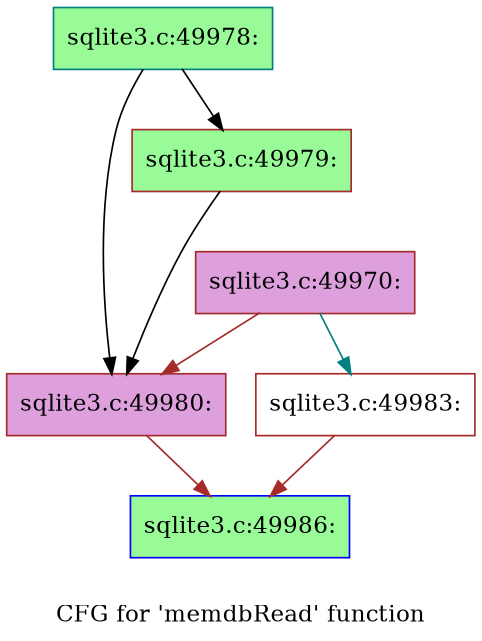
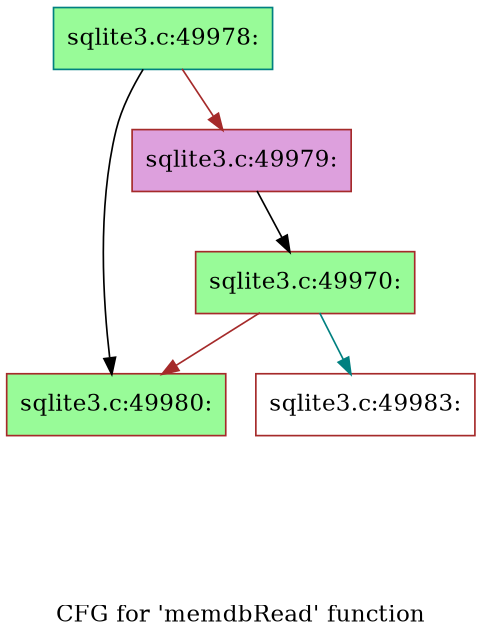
(198, 92) -> (198, 92)
(242, 161) -> (242, 161)
(171, 272) -> (270, 214)
(305, 283) -> (305, 283)
(116, 405) -> (116, 405)
(240, 527) -> none
